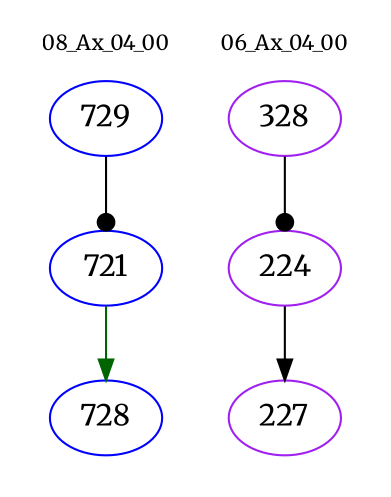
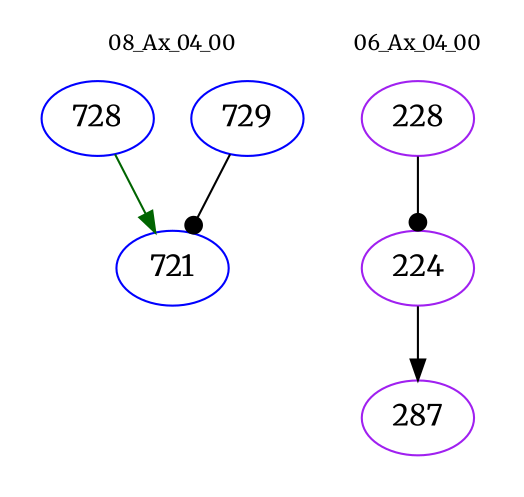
(285, 119) -> (418, 119)
(106, 333) -> (130, 184)
(285, 418) -> (418, 418)
